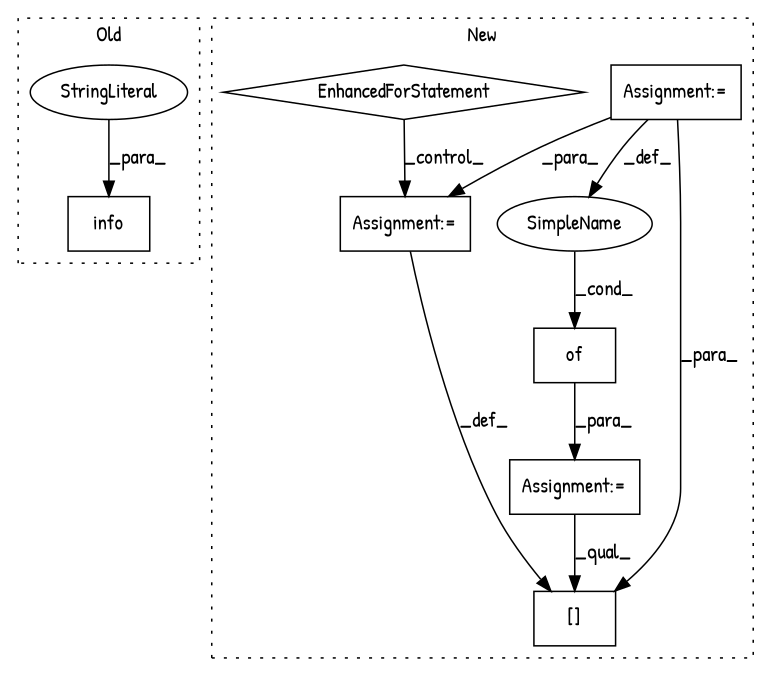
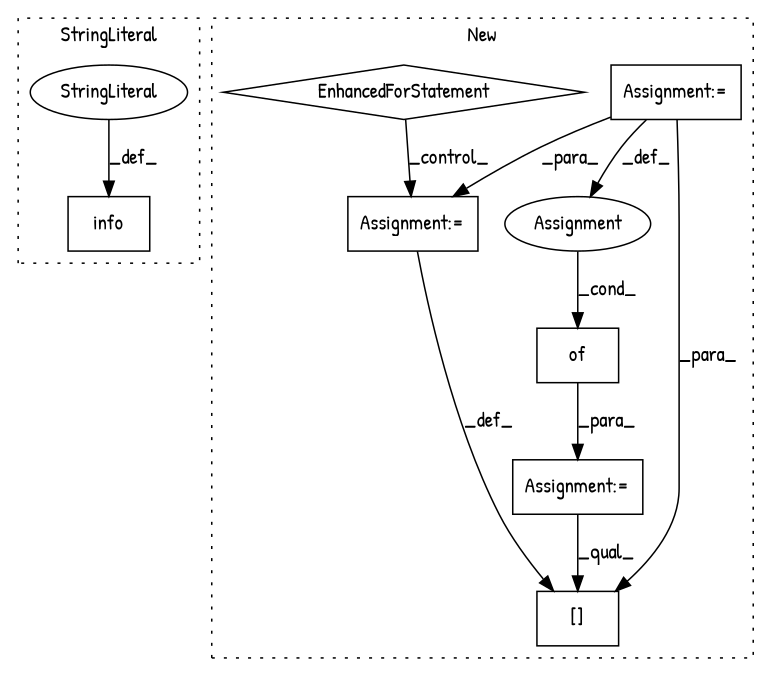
(109, 36) -> (109, 36)
(138, 158) -> (134, 158)
(575, 224) -> (578, 224)
